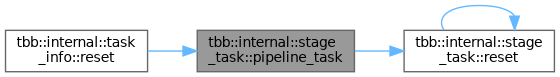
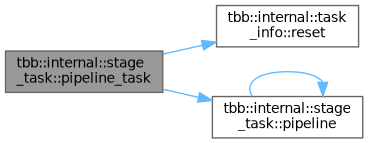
(165, 51) -> (183, 50)
(479, 51) -> (288, 117)
